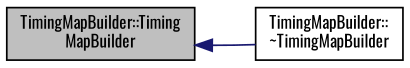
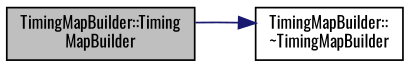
(234, 45) -> (217, 22)
